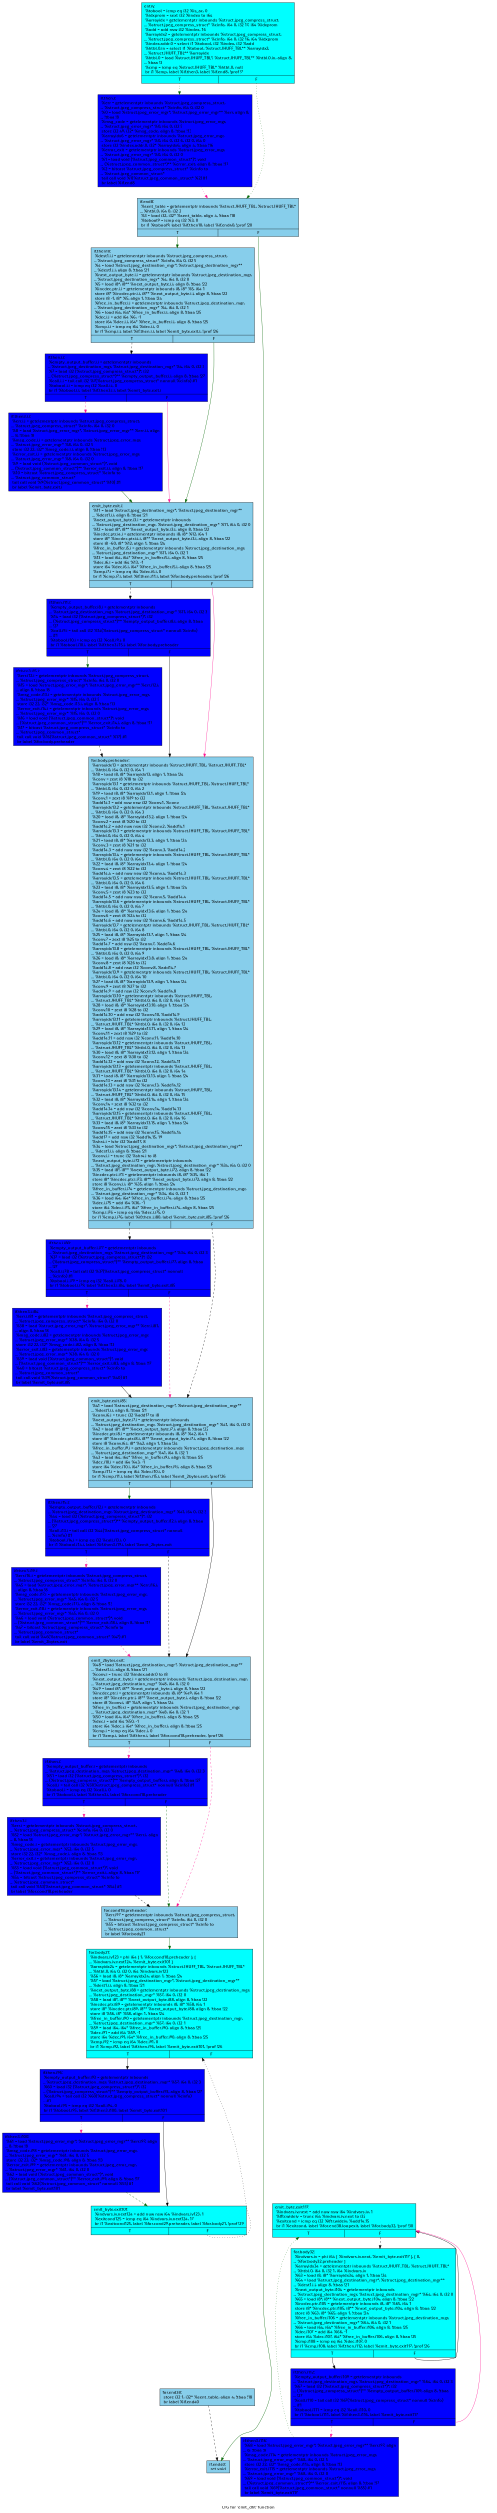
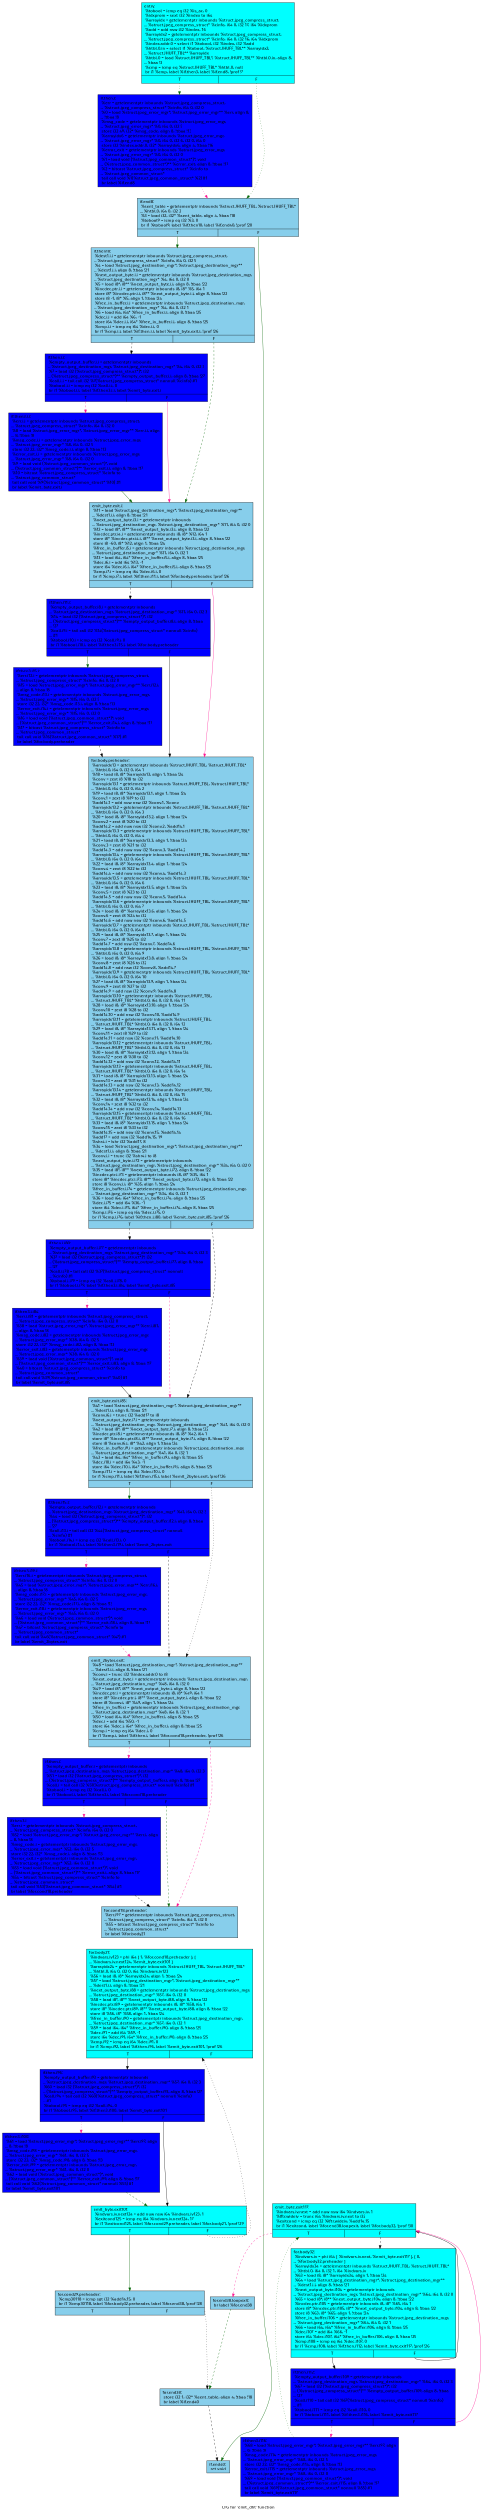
(207, 422) -> (207, 422)
(209, 1572) -> (209, 1572)
(170, 1942) -> none
none -> (130, 2303)
none -> (232, 2303)
